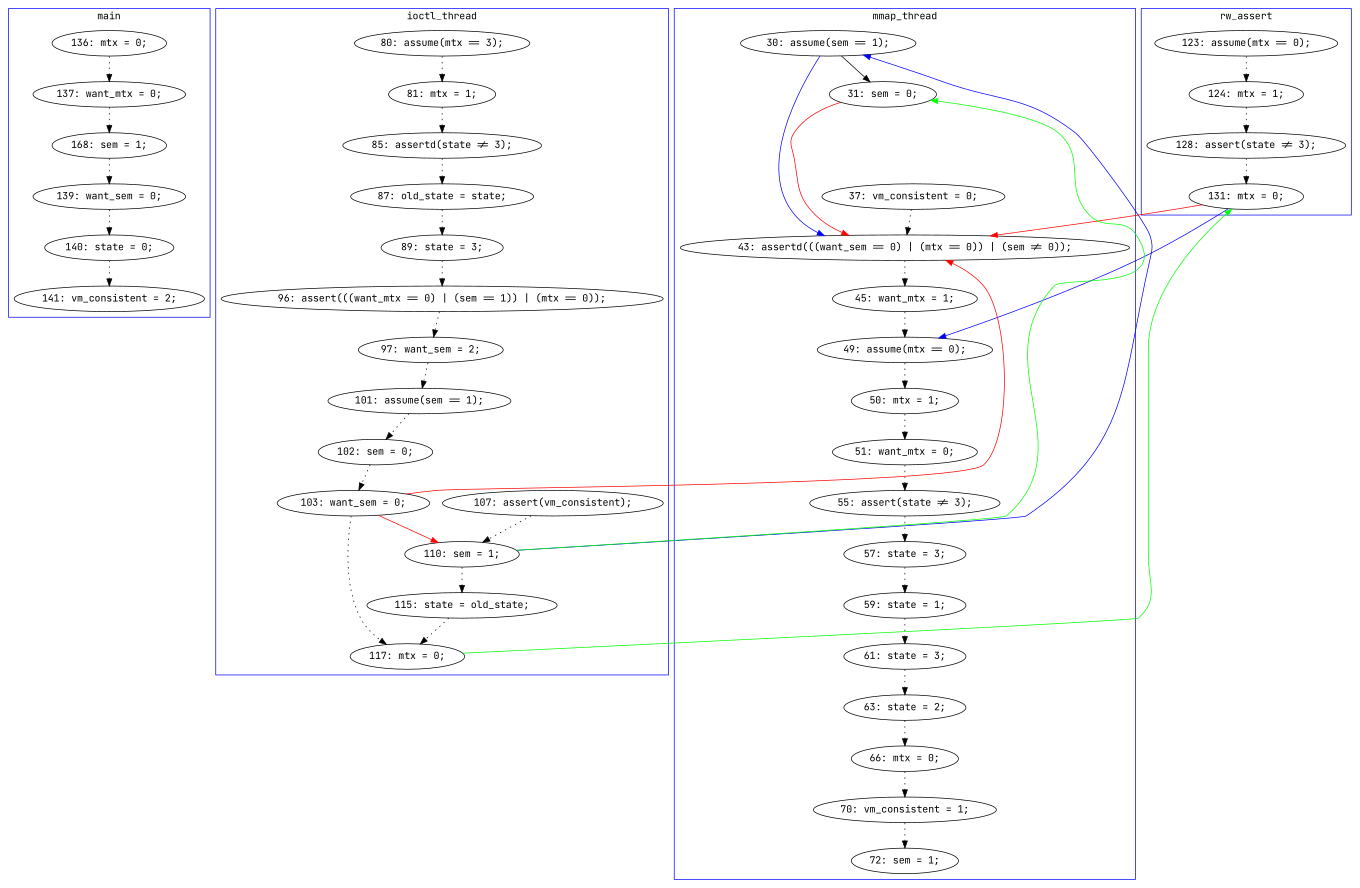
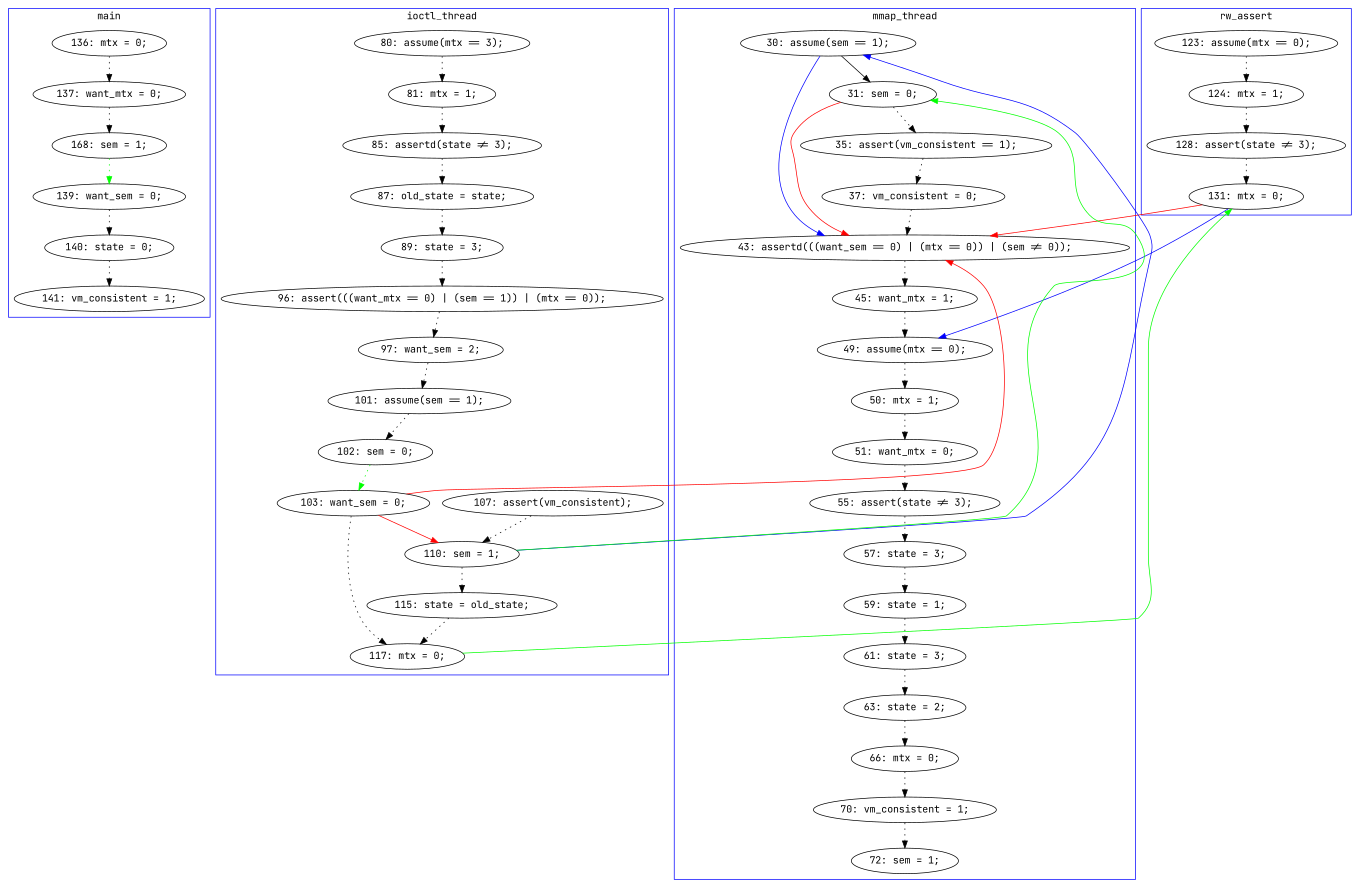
none -> (926, 145)
(109, 168) -> (109, 168)
(109, 299) -> (109, 299)
(366, 474) -> (366, 474)
